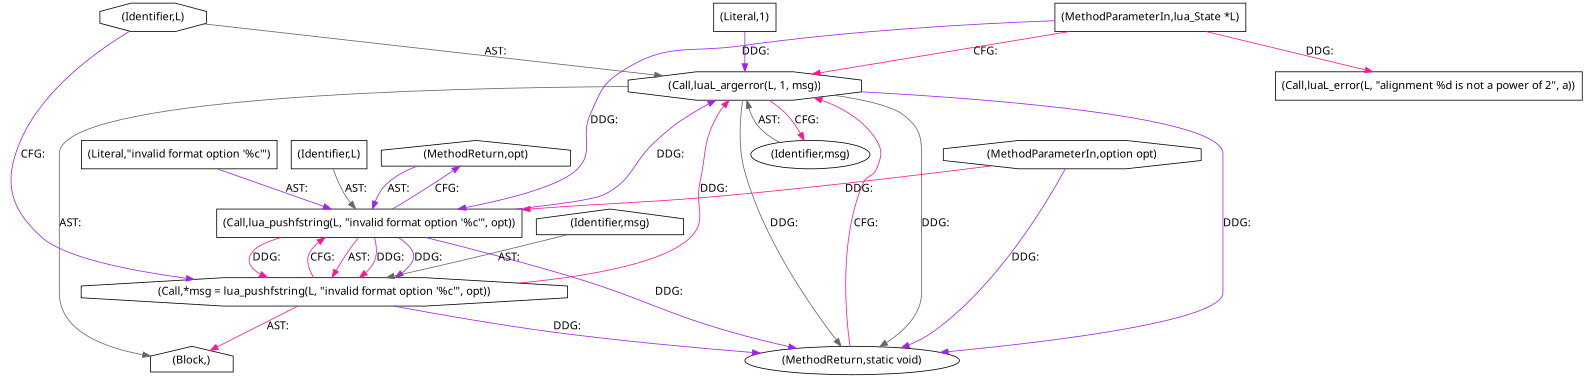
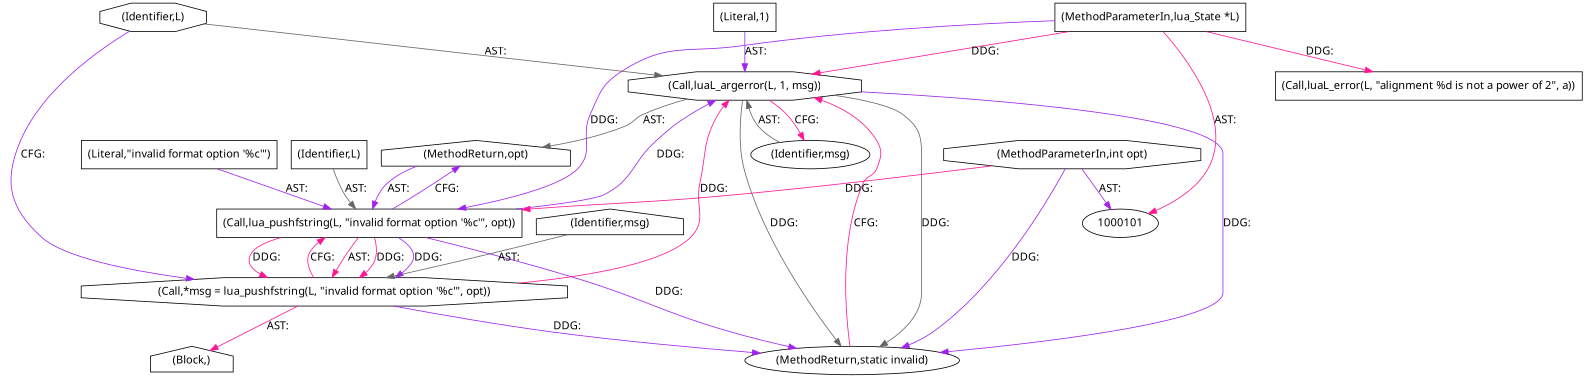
(757, 52) -> (757, 52)
(987, 52) -> (987, 52)
(212, 106) -> (621, 128)
(1072, 155) -> (1072, 155)
none -> (1120, 223)
(852, 361) -> (852, 361)
